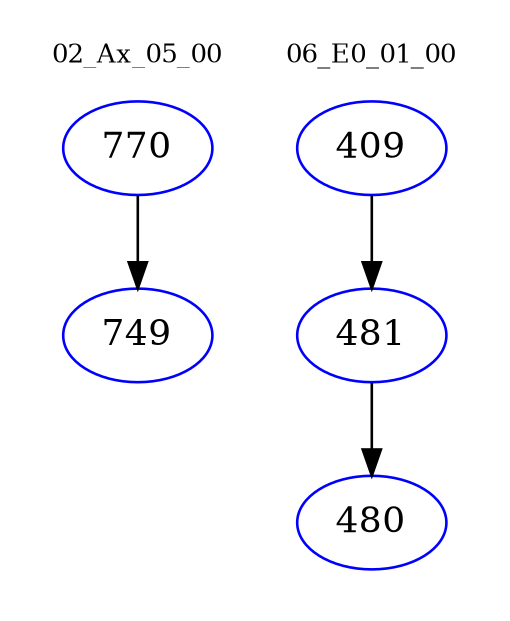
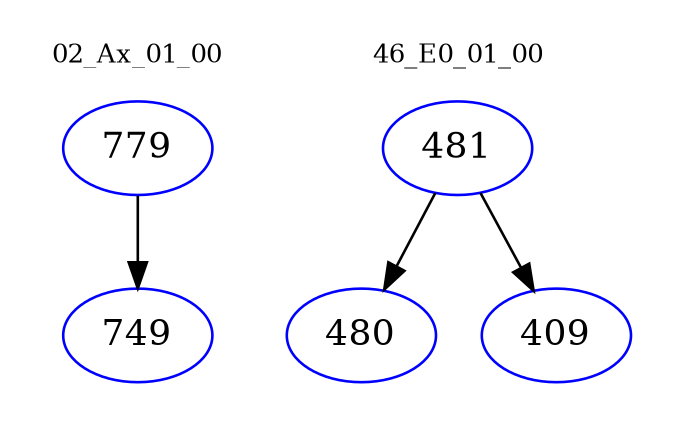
(138, 56) -> (138, 56)
(372, 56) -> (459, 56)
(138, 148) -> (138, 148)
(372, 229) -> (501, 230)
